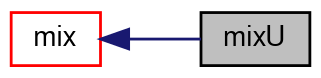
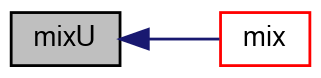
(165, 39) -> (184, 39)
